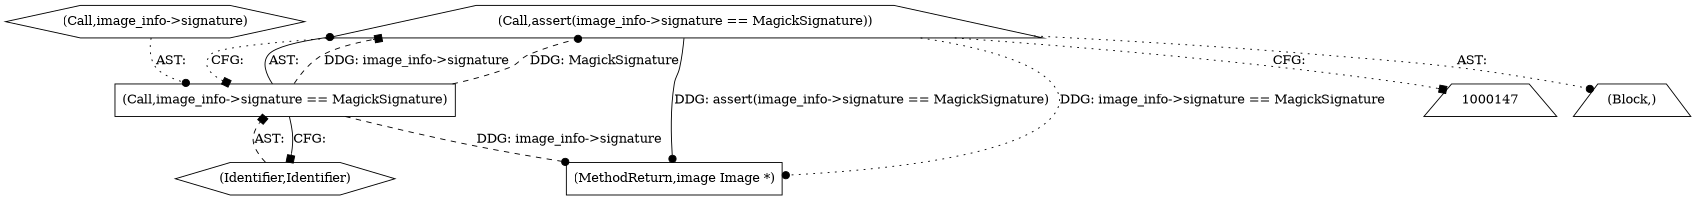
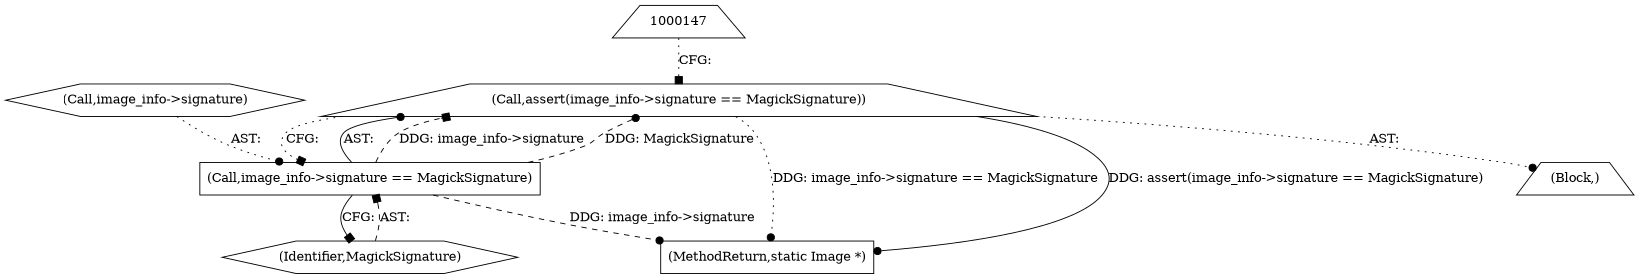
(1197, 58) -> (679, 56)
(285, 179) -> (370, 257)
(674, 179) -> (767, 257)
